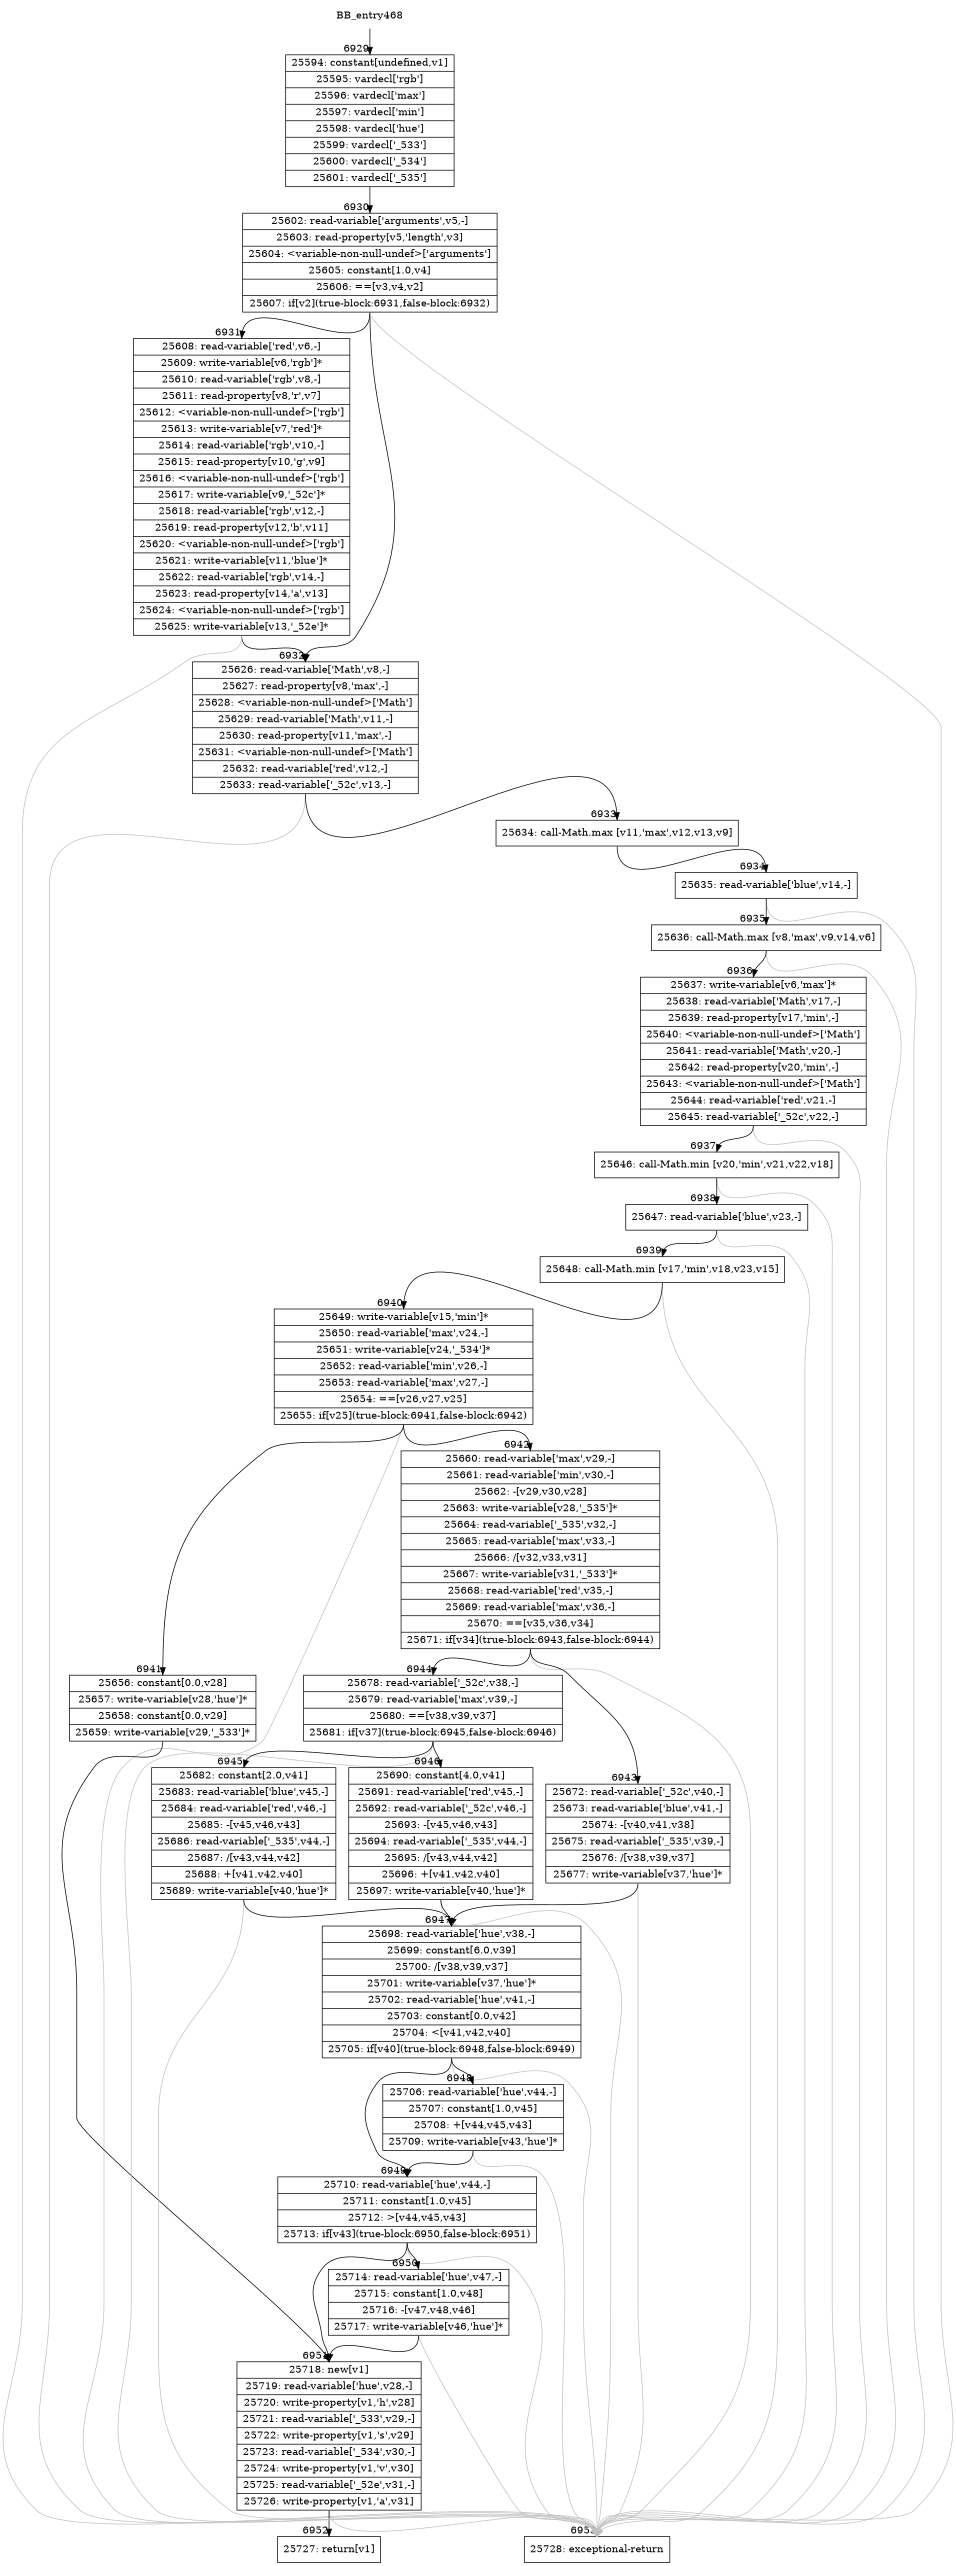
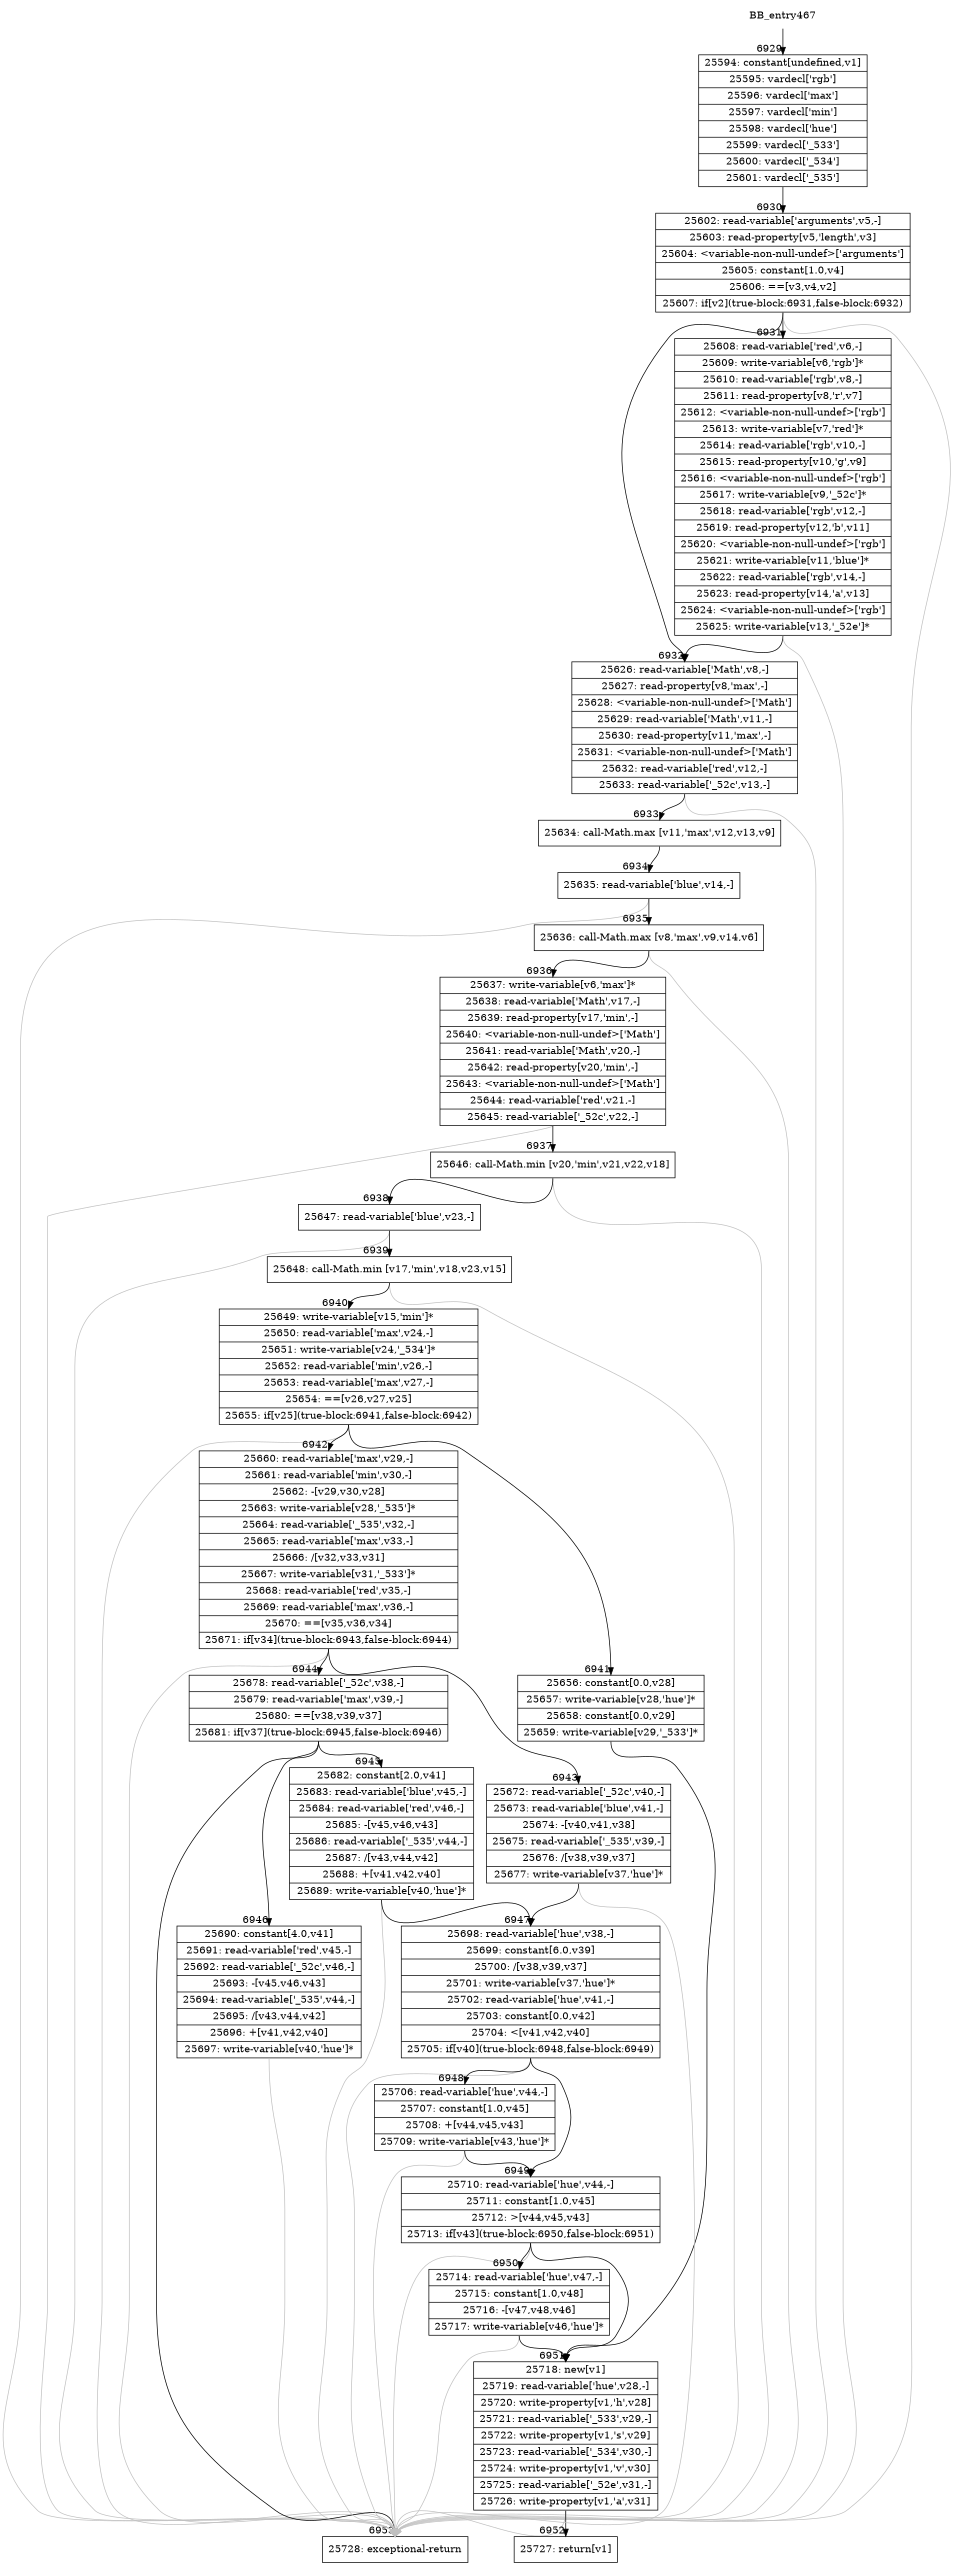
(370, 16) -> (783, 16)
(444, 1910) -> none
(131, 2212) -> (157, 2175)
